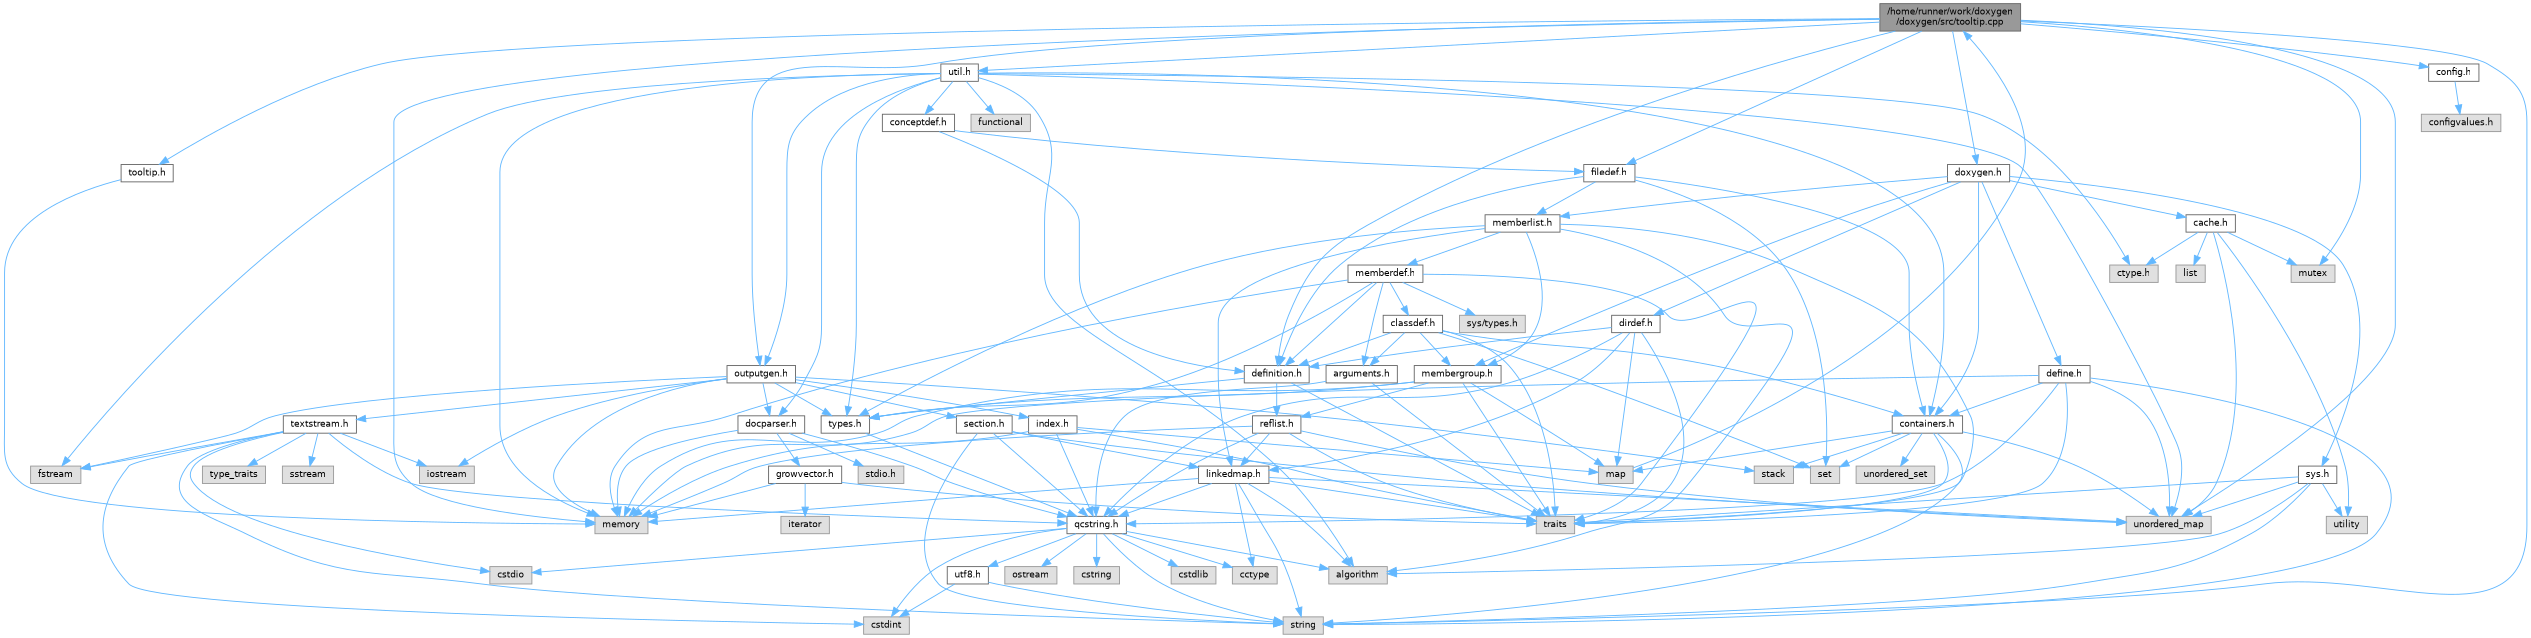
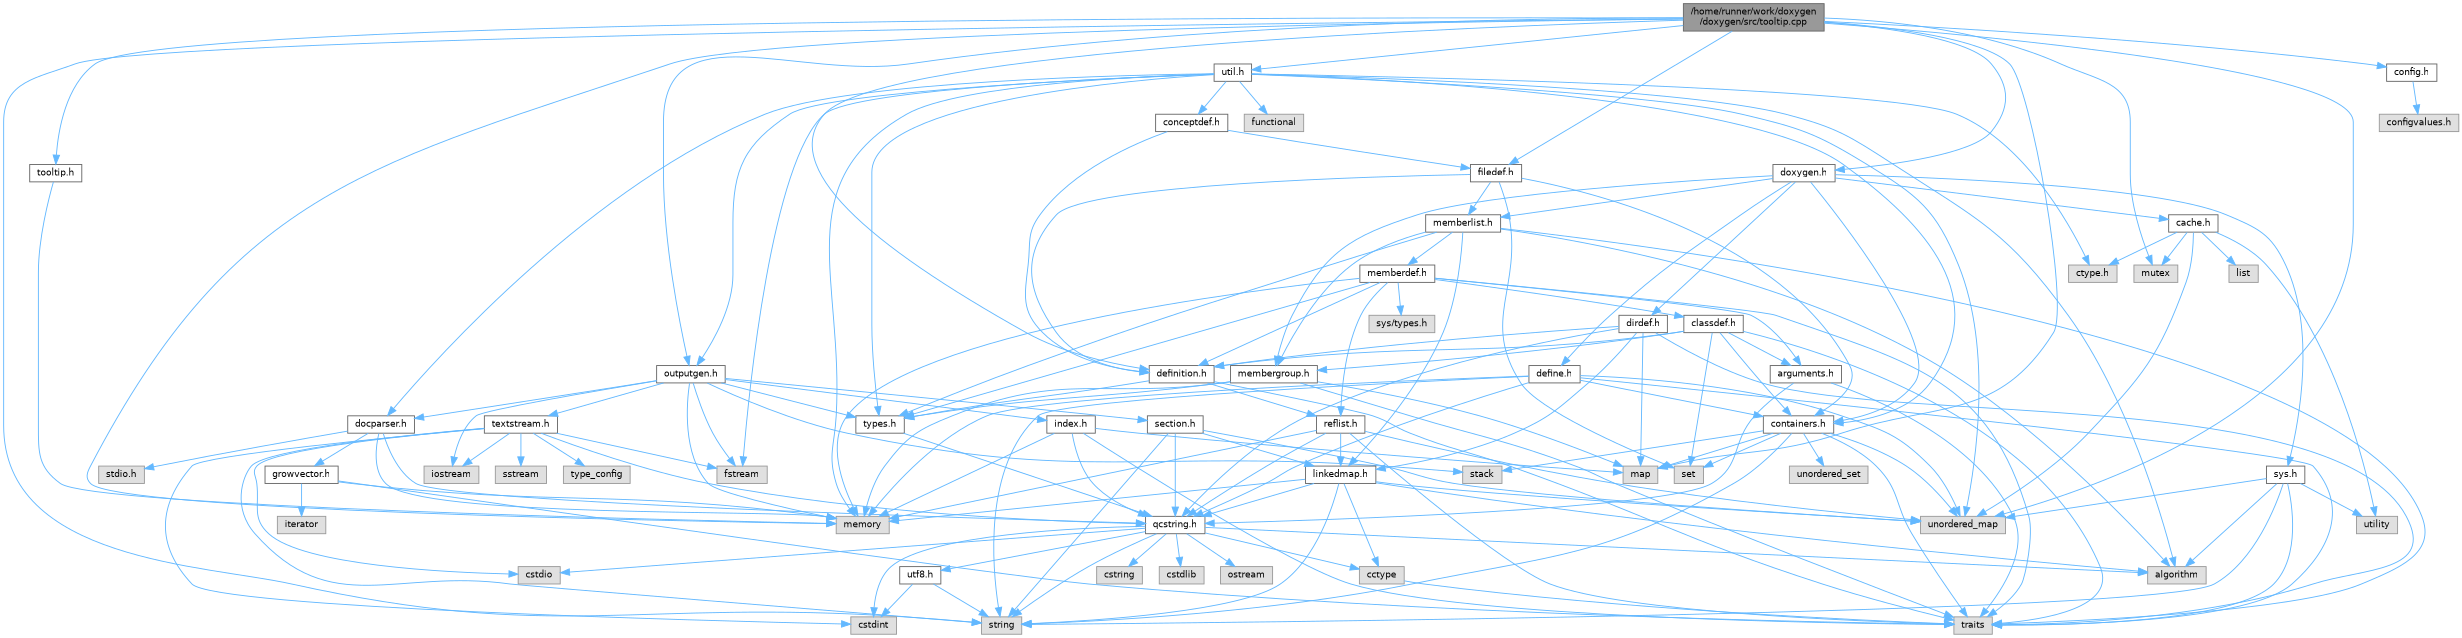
(1926, 298) -> (2057, 310)
(1355, 403) -> (1352, 339)
(234, 475) -> (597, 475)
(1398, 500) -> (1593, 602)
